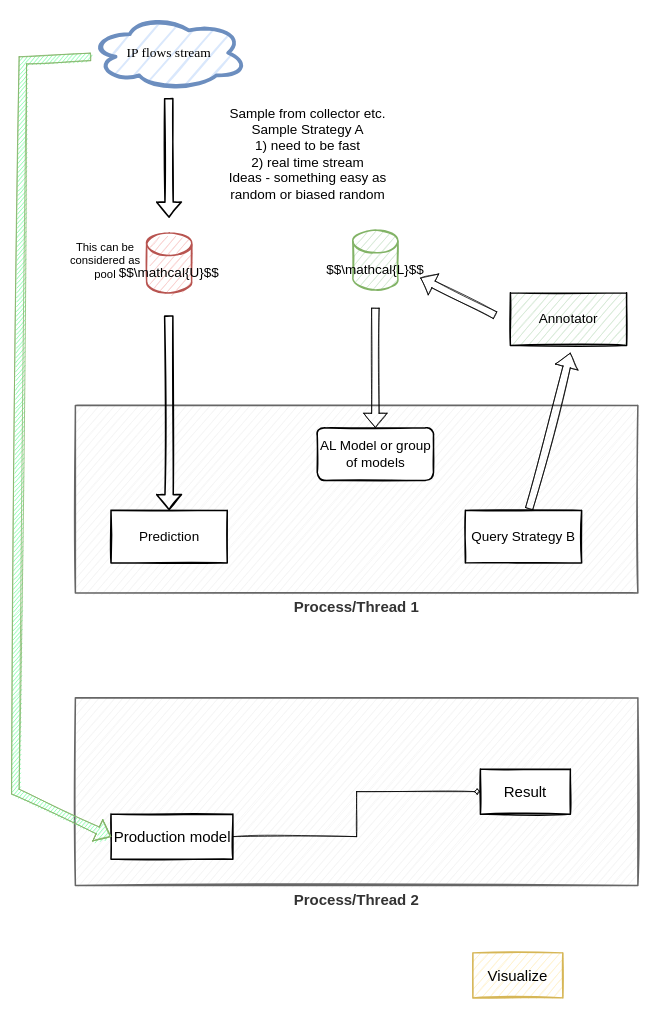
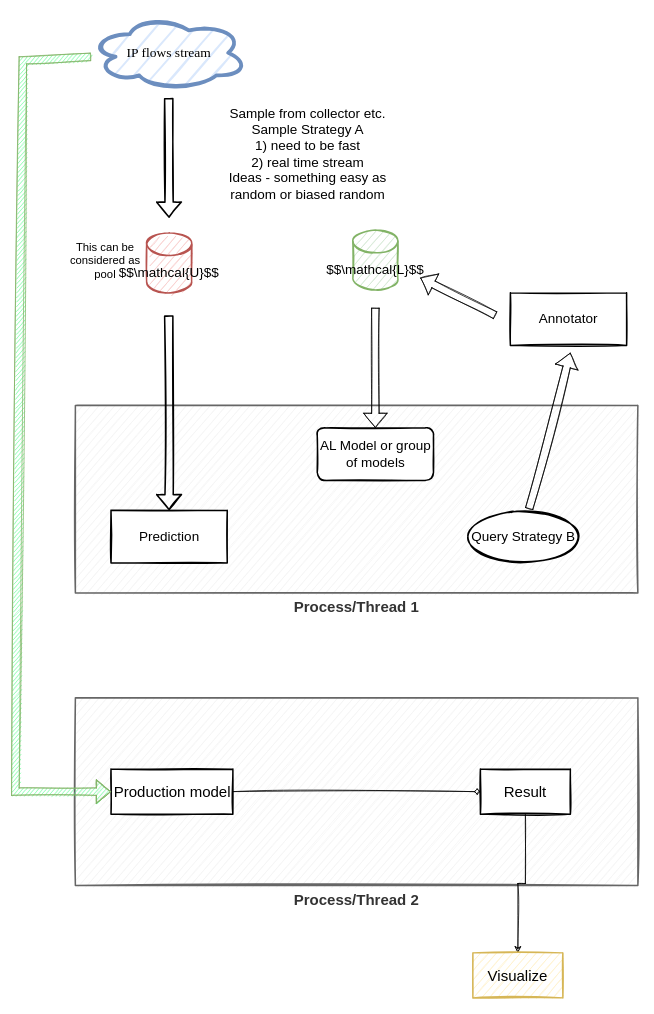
(569, 319) -> (569, 319)
(524, 537) -> (524, 537)
(172, 837) -> (172, 792)
none -> (518, 910)
